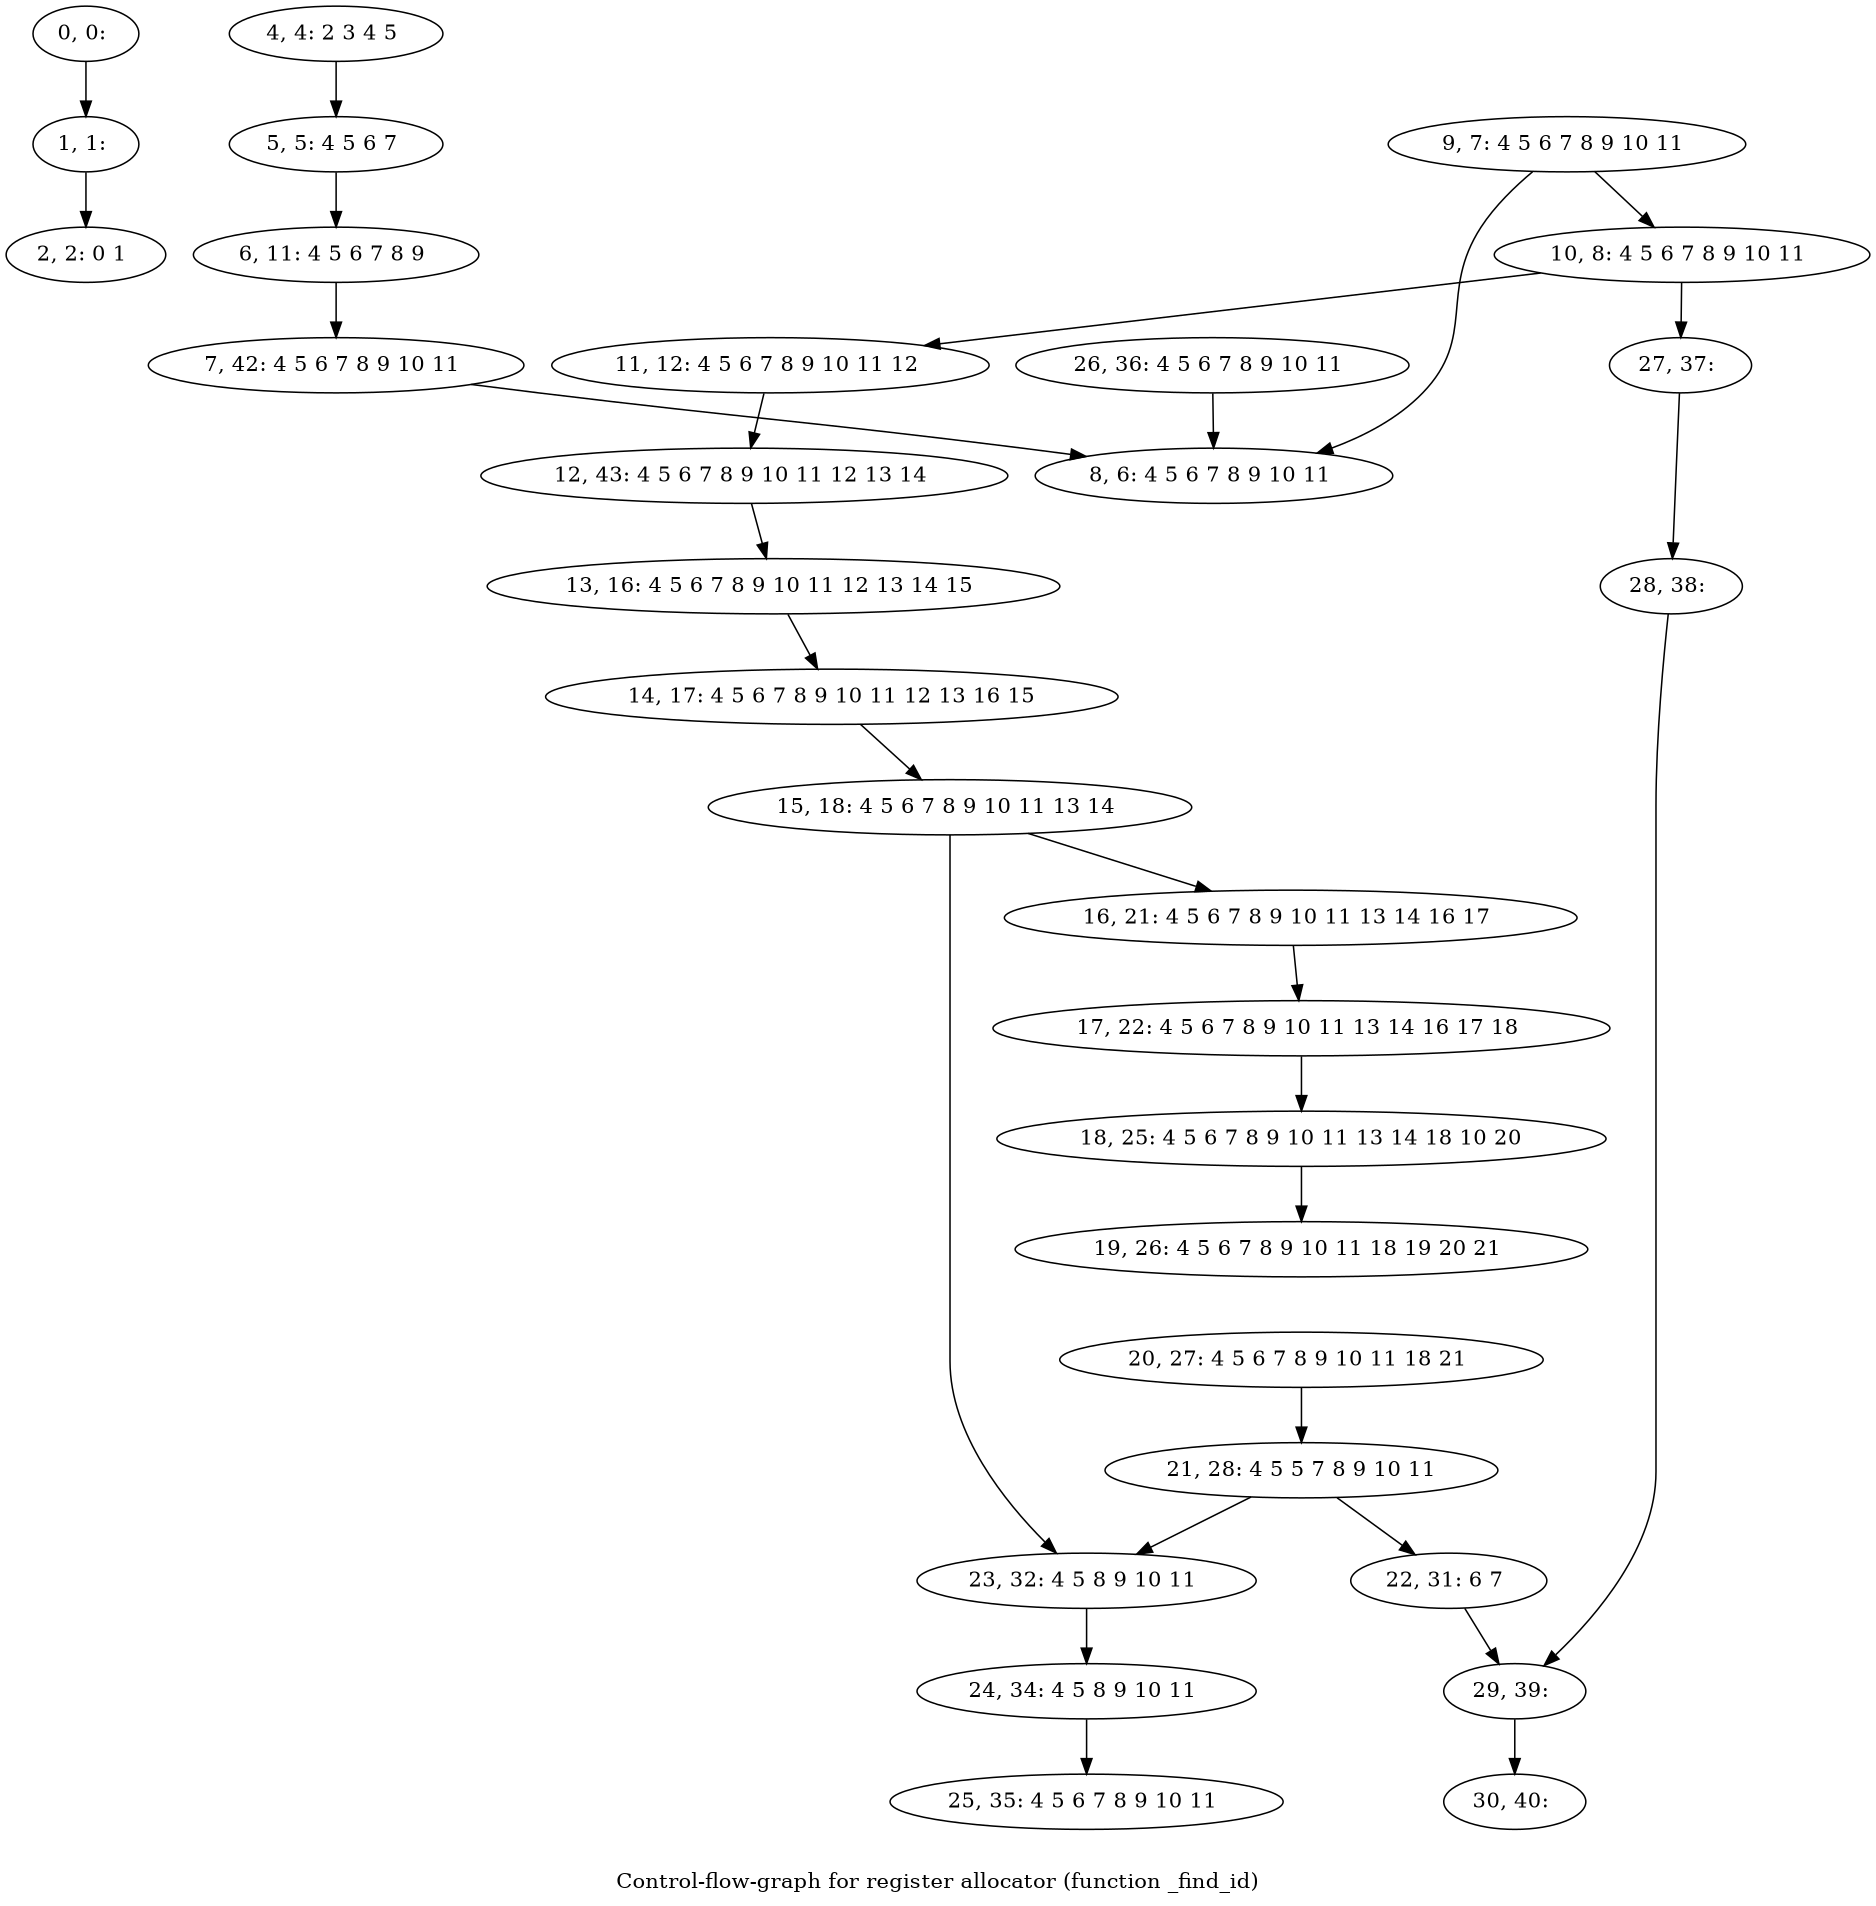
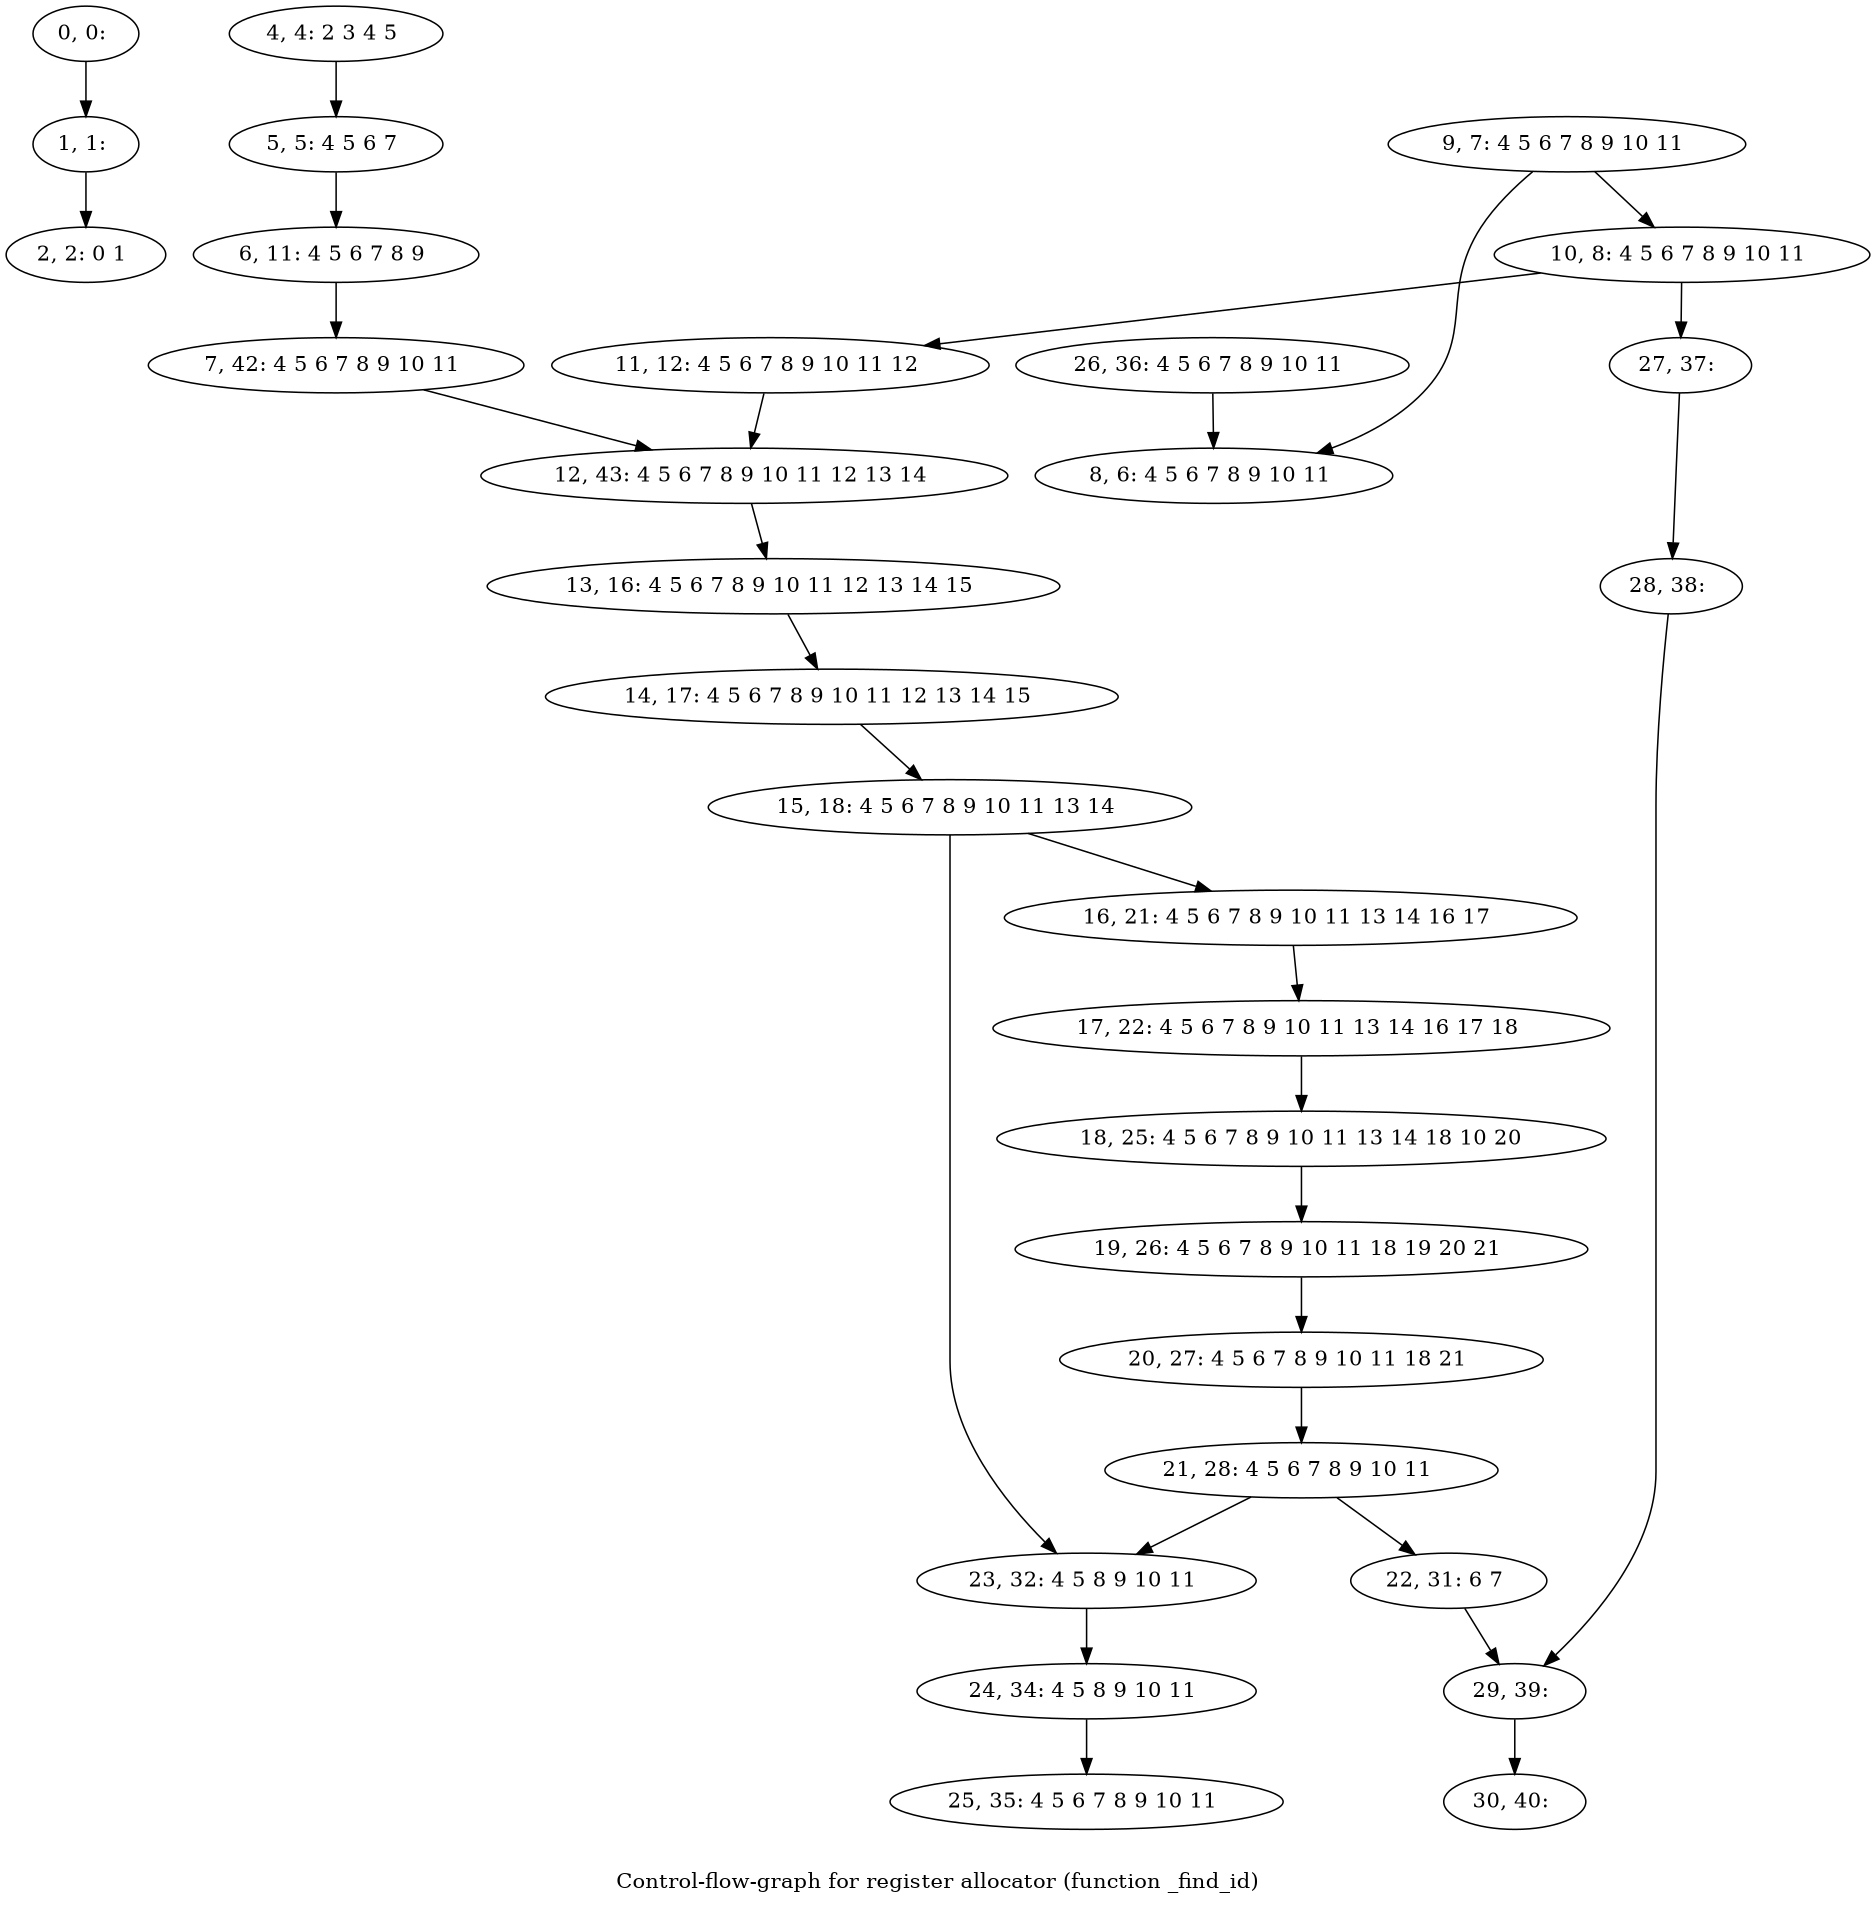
(771, 419) -> (530, 418)
(832, 697) -> (832, 697)
none -> (1301, 1297)
(1301, 1470) -> (1301, 1470)
